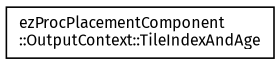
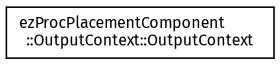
(140, 33) -> (140, 33)
